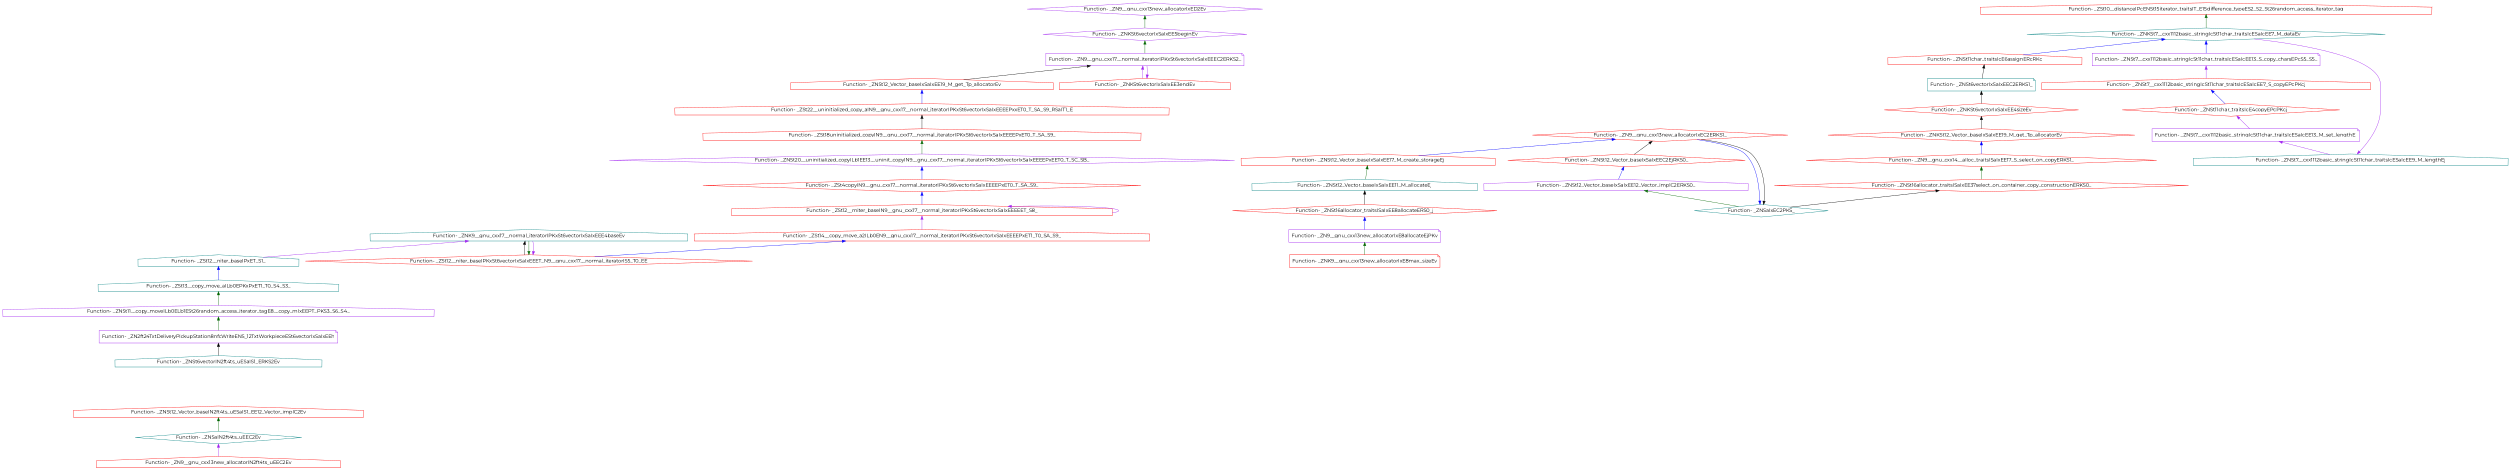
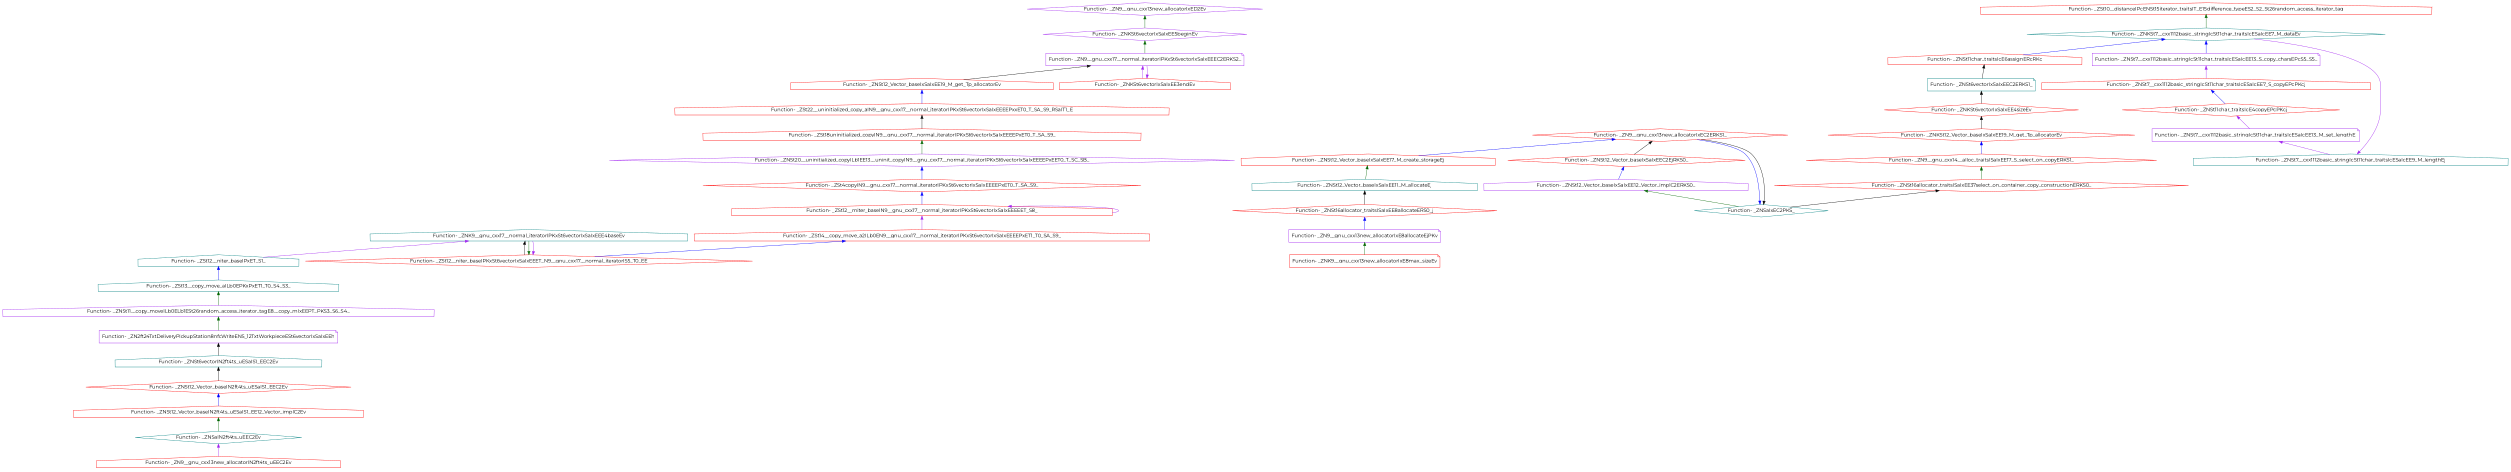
(218, 362) -> (218, 362)
none -> (218, 387)
